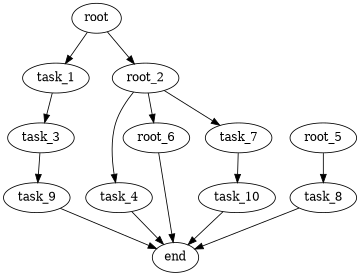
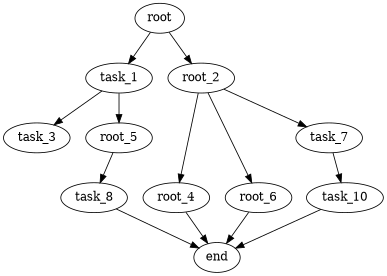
none -> (119, 104)
(37, 198) -> none
(119, 198) -> (176, 198)
